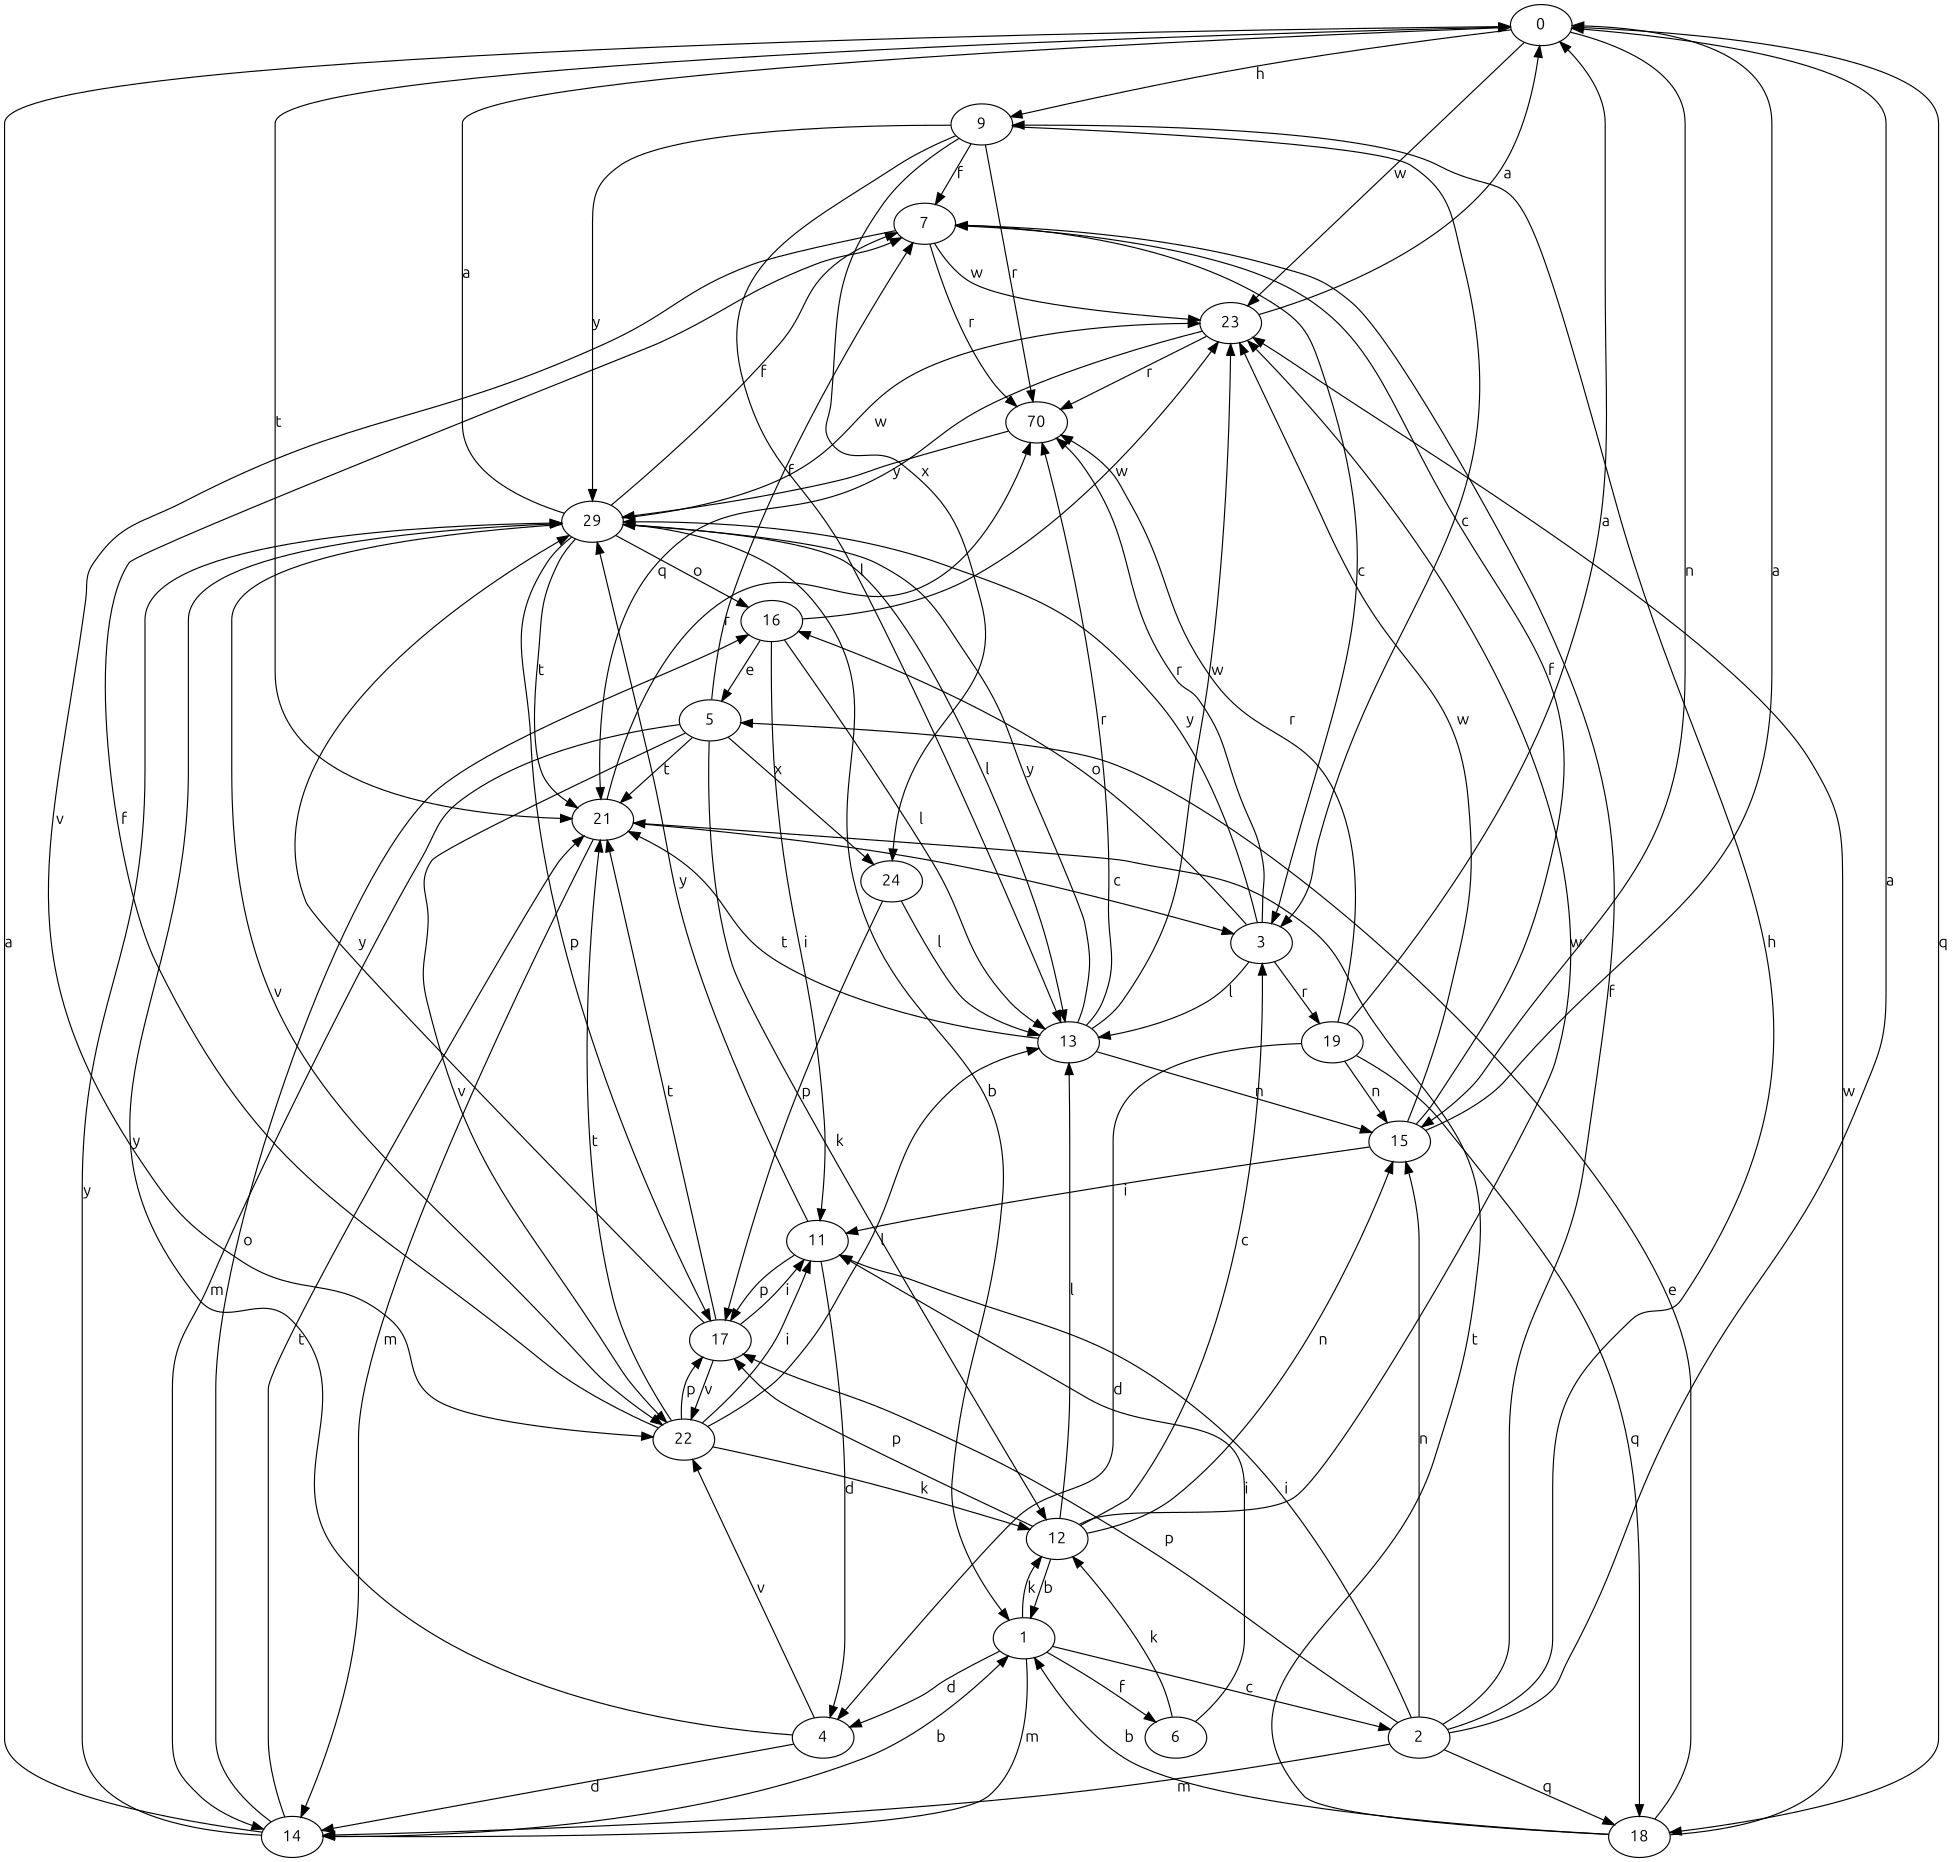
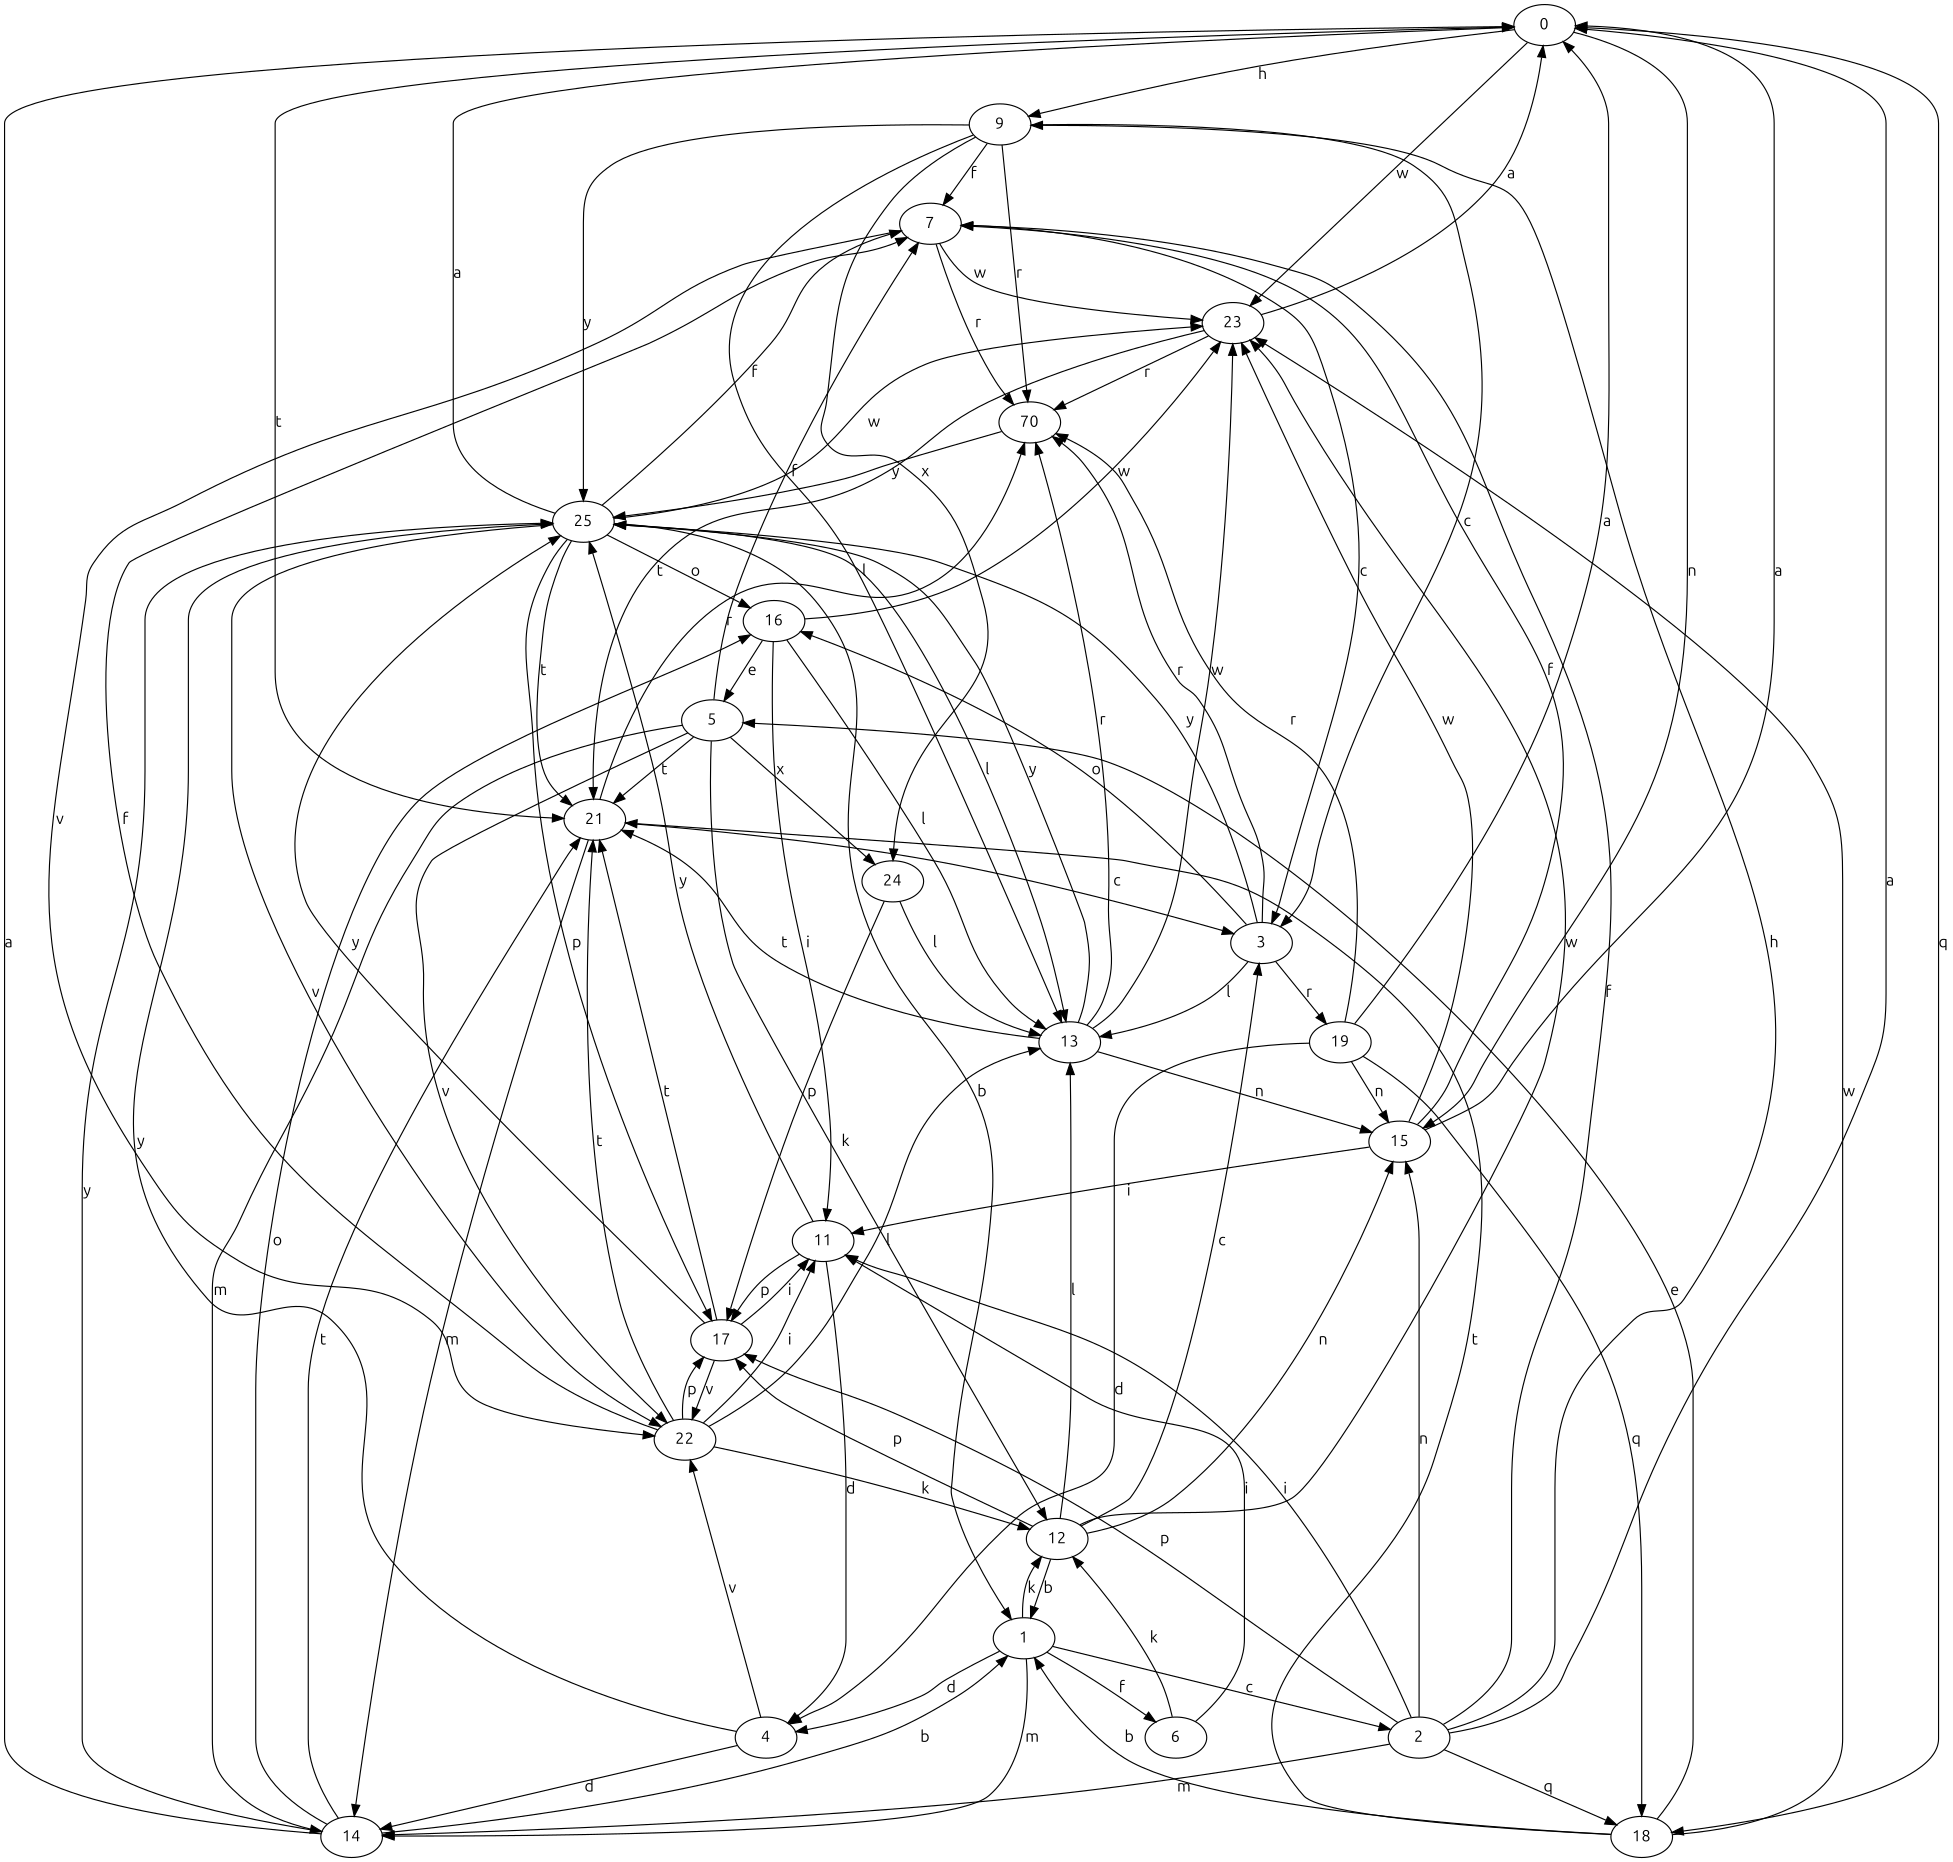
(593, 522) -> (583, 522)
(663, 571) -> (660, 571)
